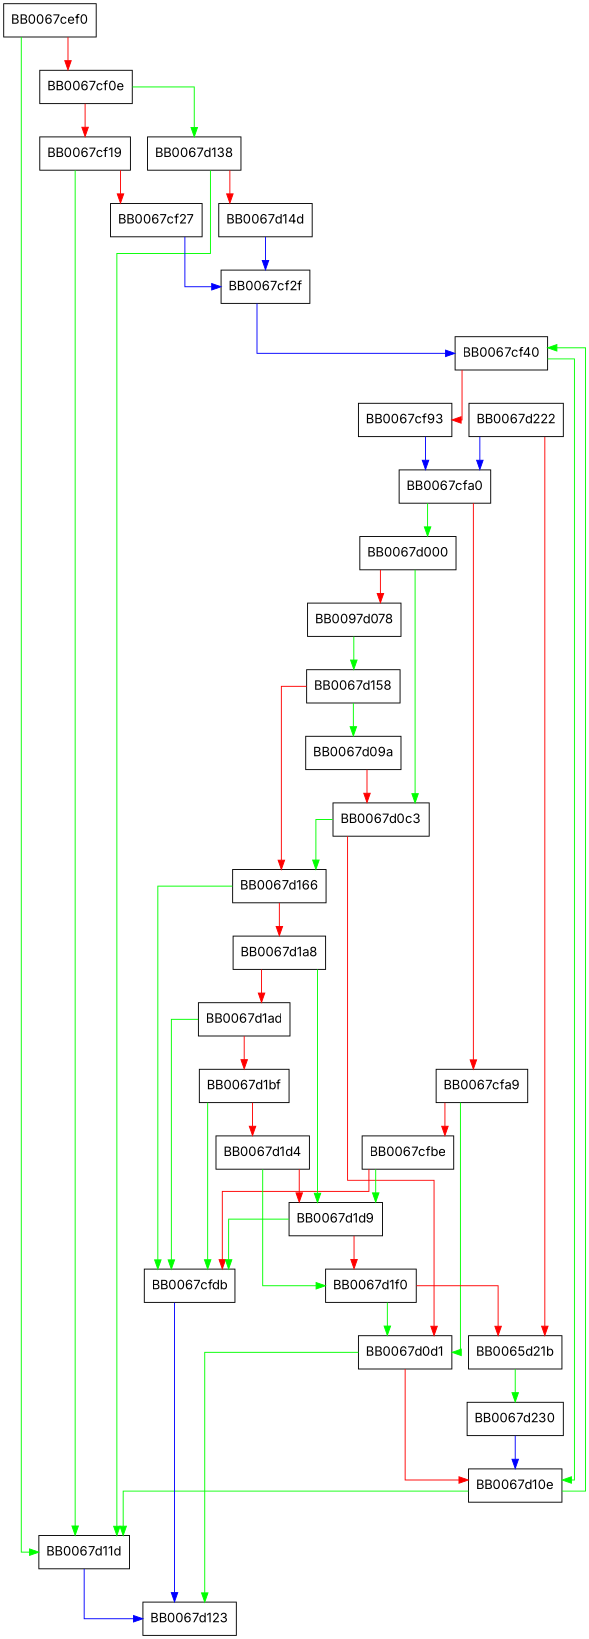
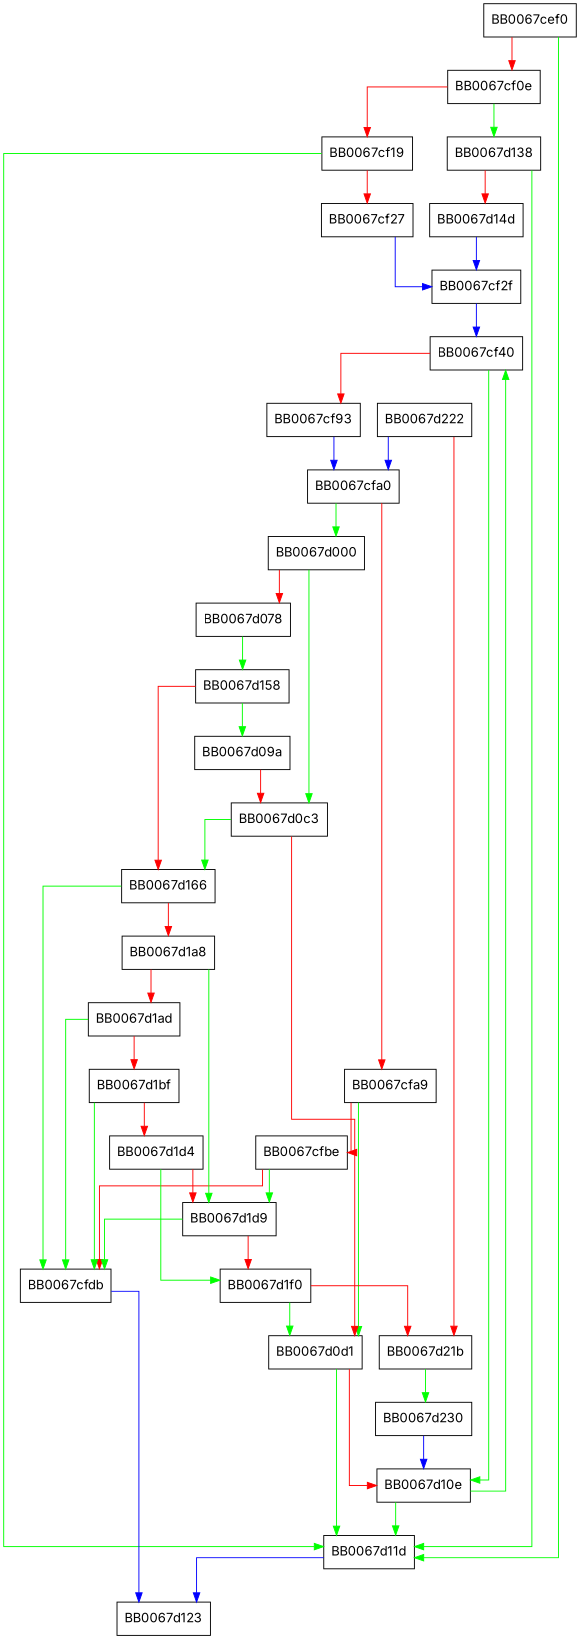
(354, 620) -> (243, 620)
(515, 1352) -> (425, 1352)
(205, 1396) -> (337, 1448)
